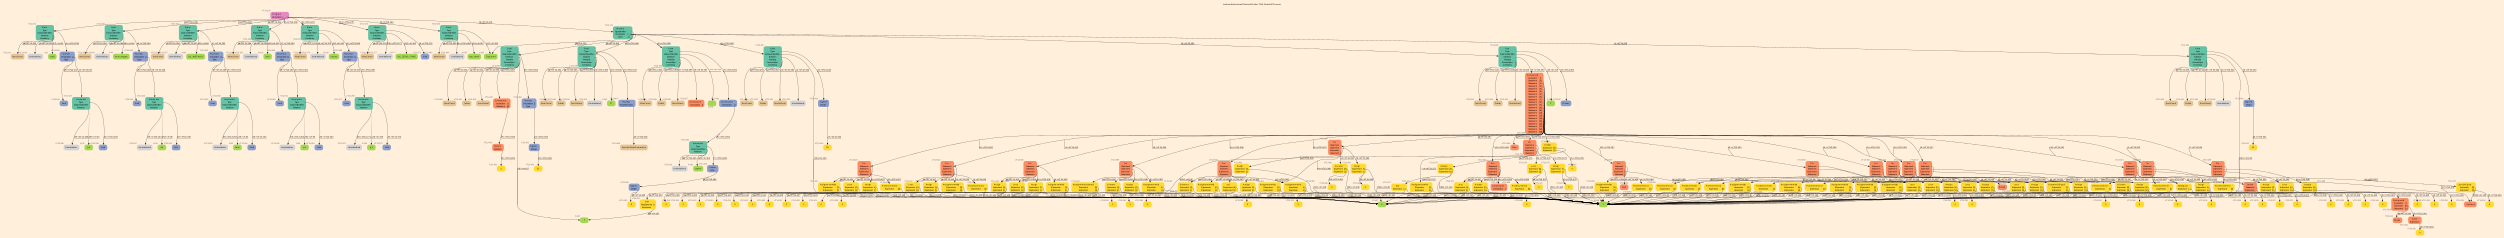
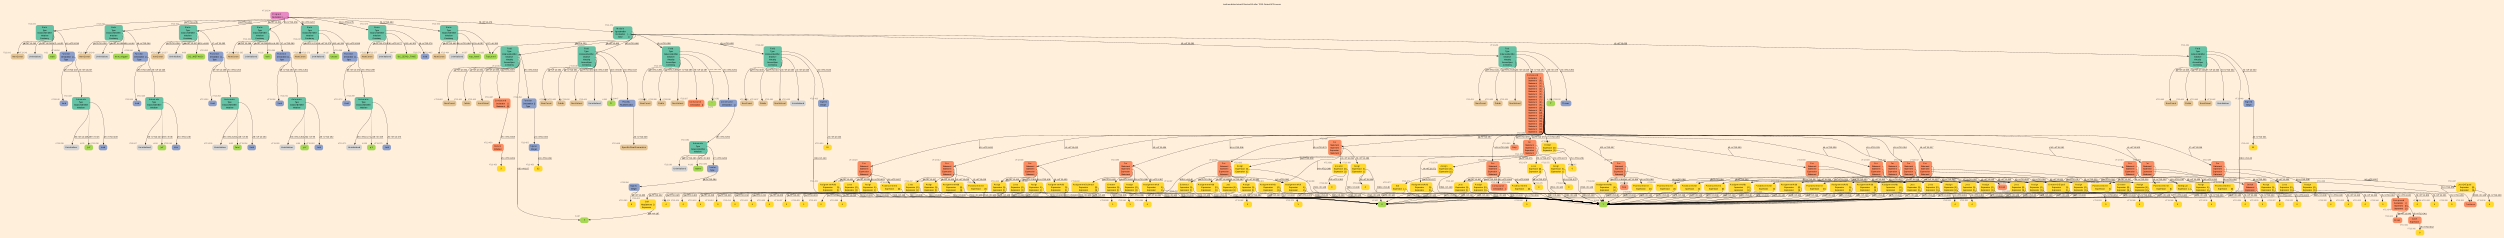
(1900, 199) -> none
